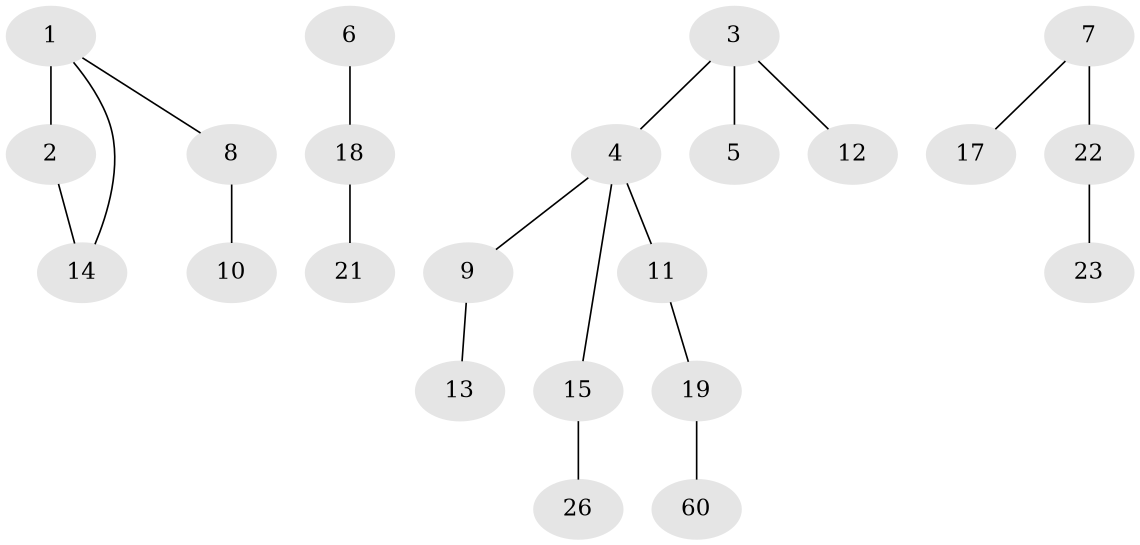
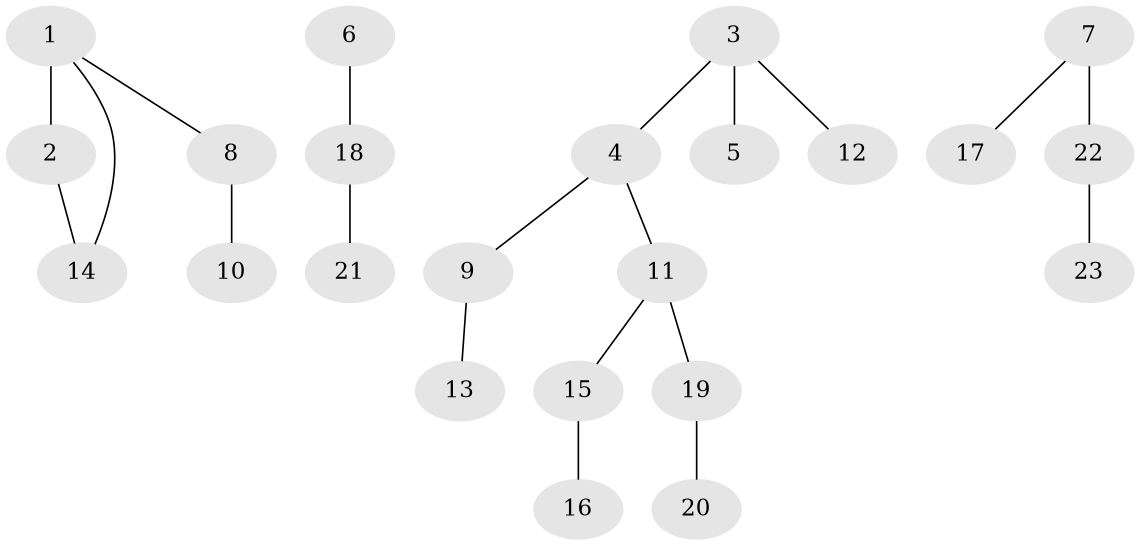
(597, 273) -> (620, 332)
(578, 509) -> (578, 509)
(697, 509) -> (697, 509)
